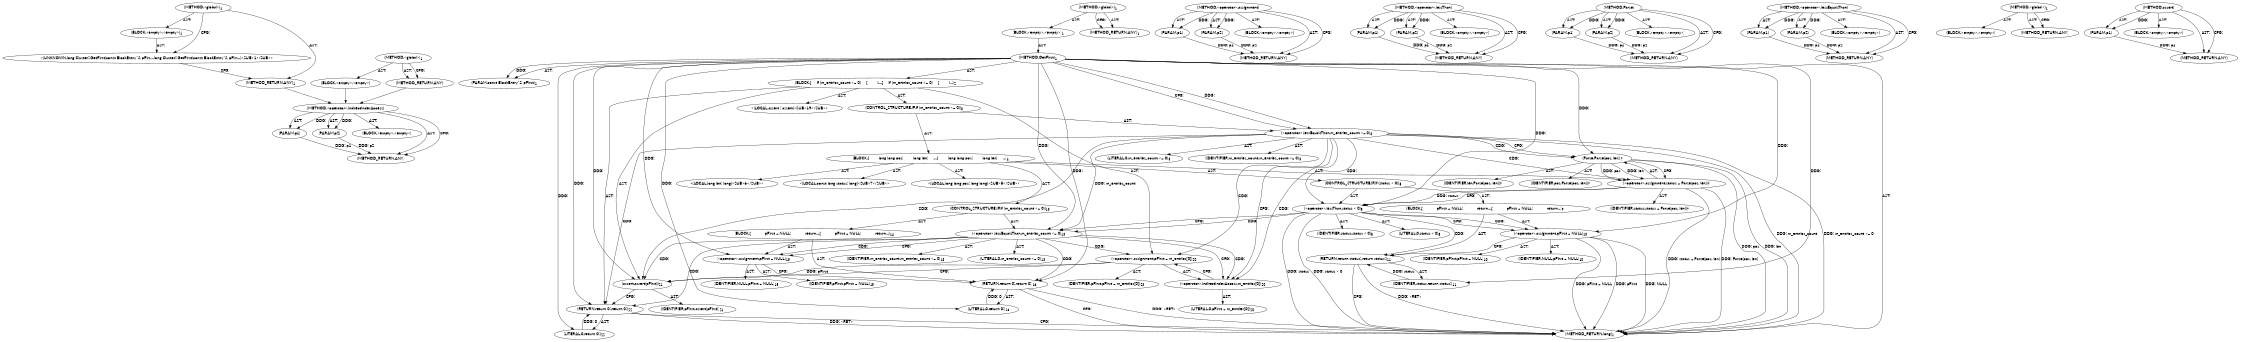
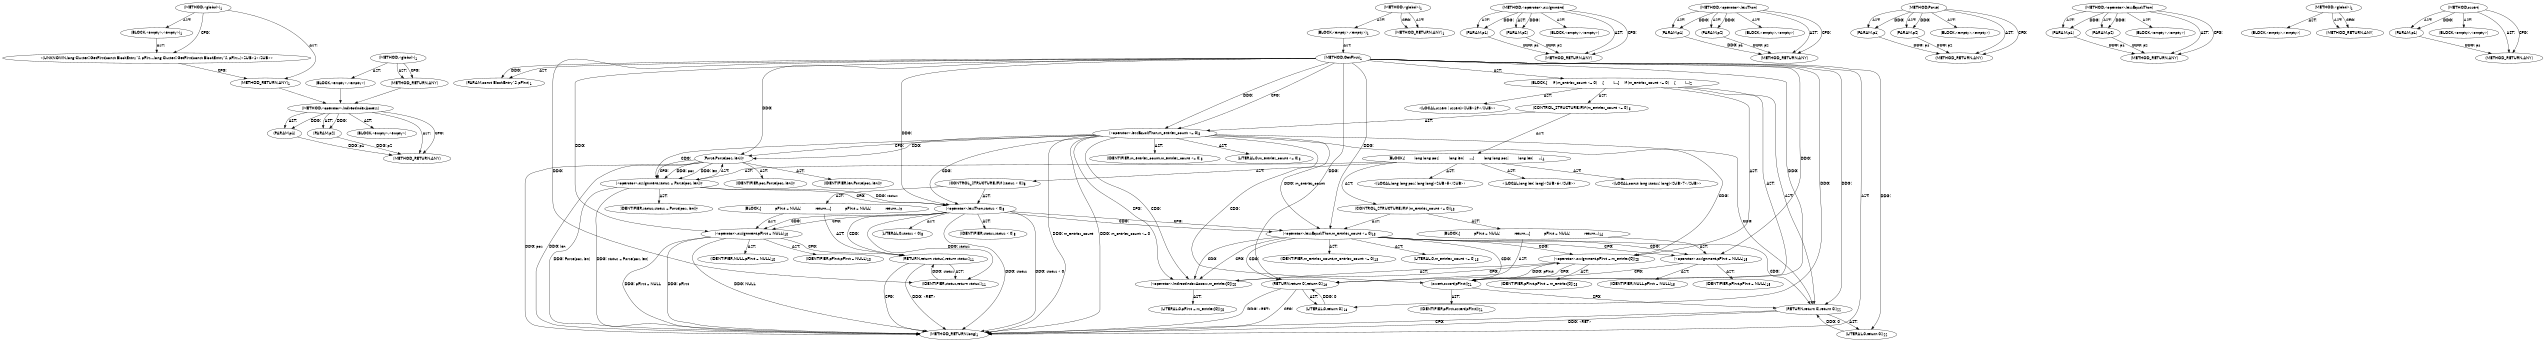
none -> (902, 252)
